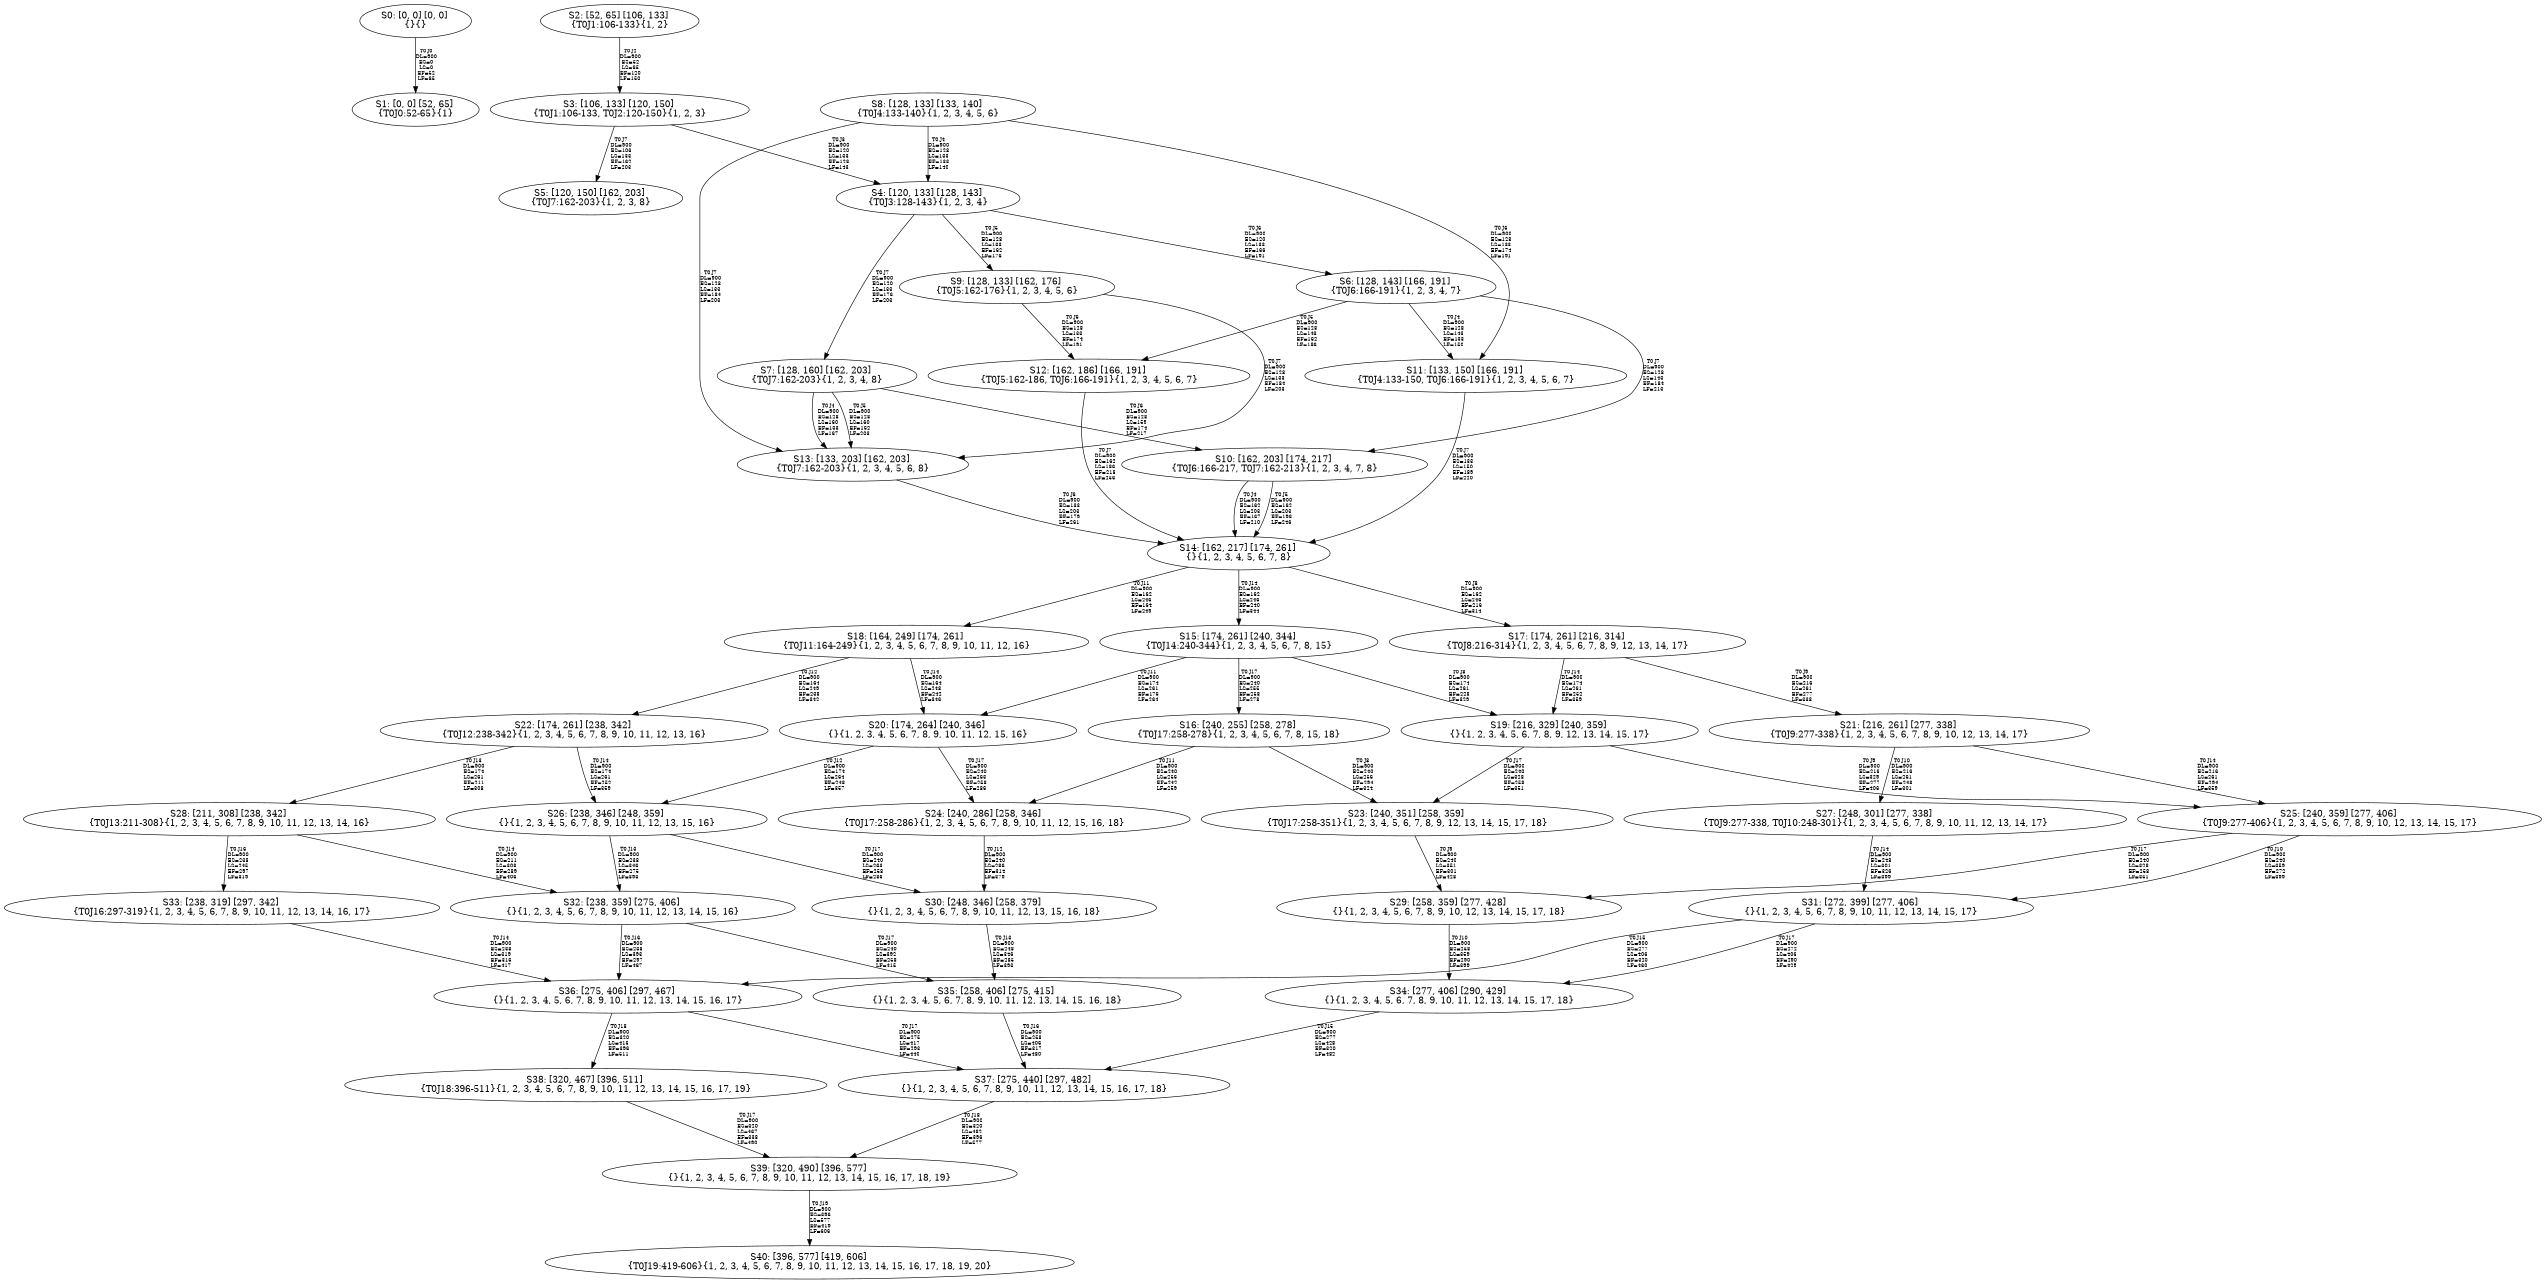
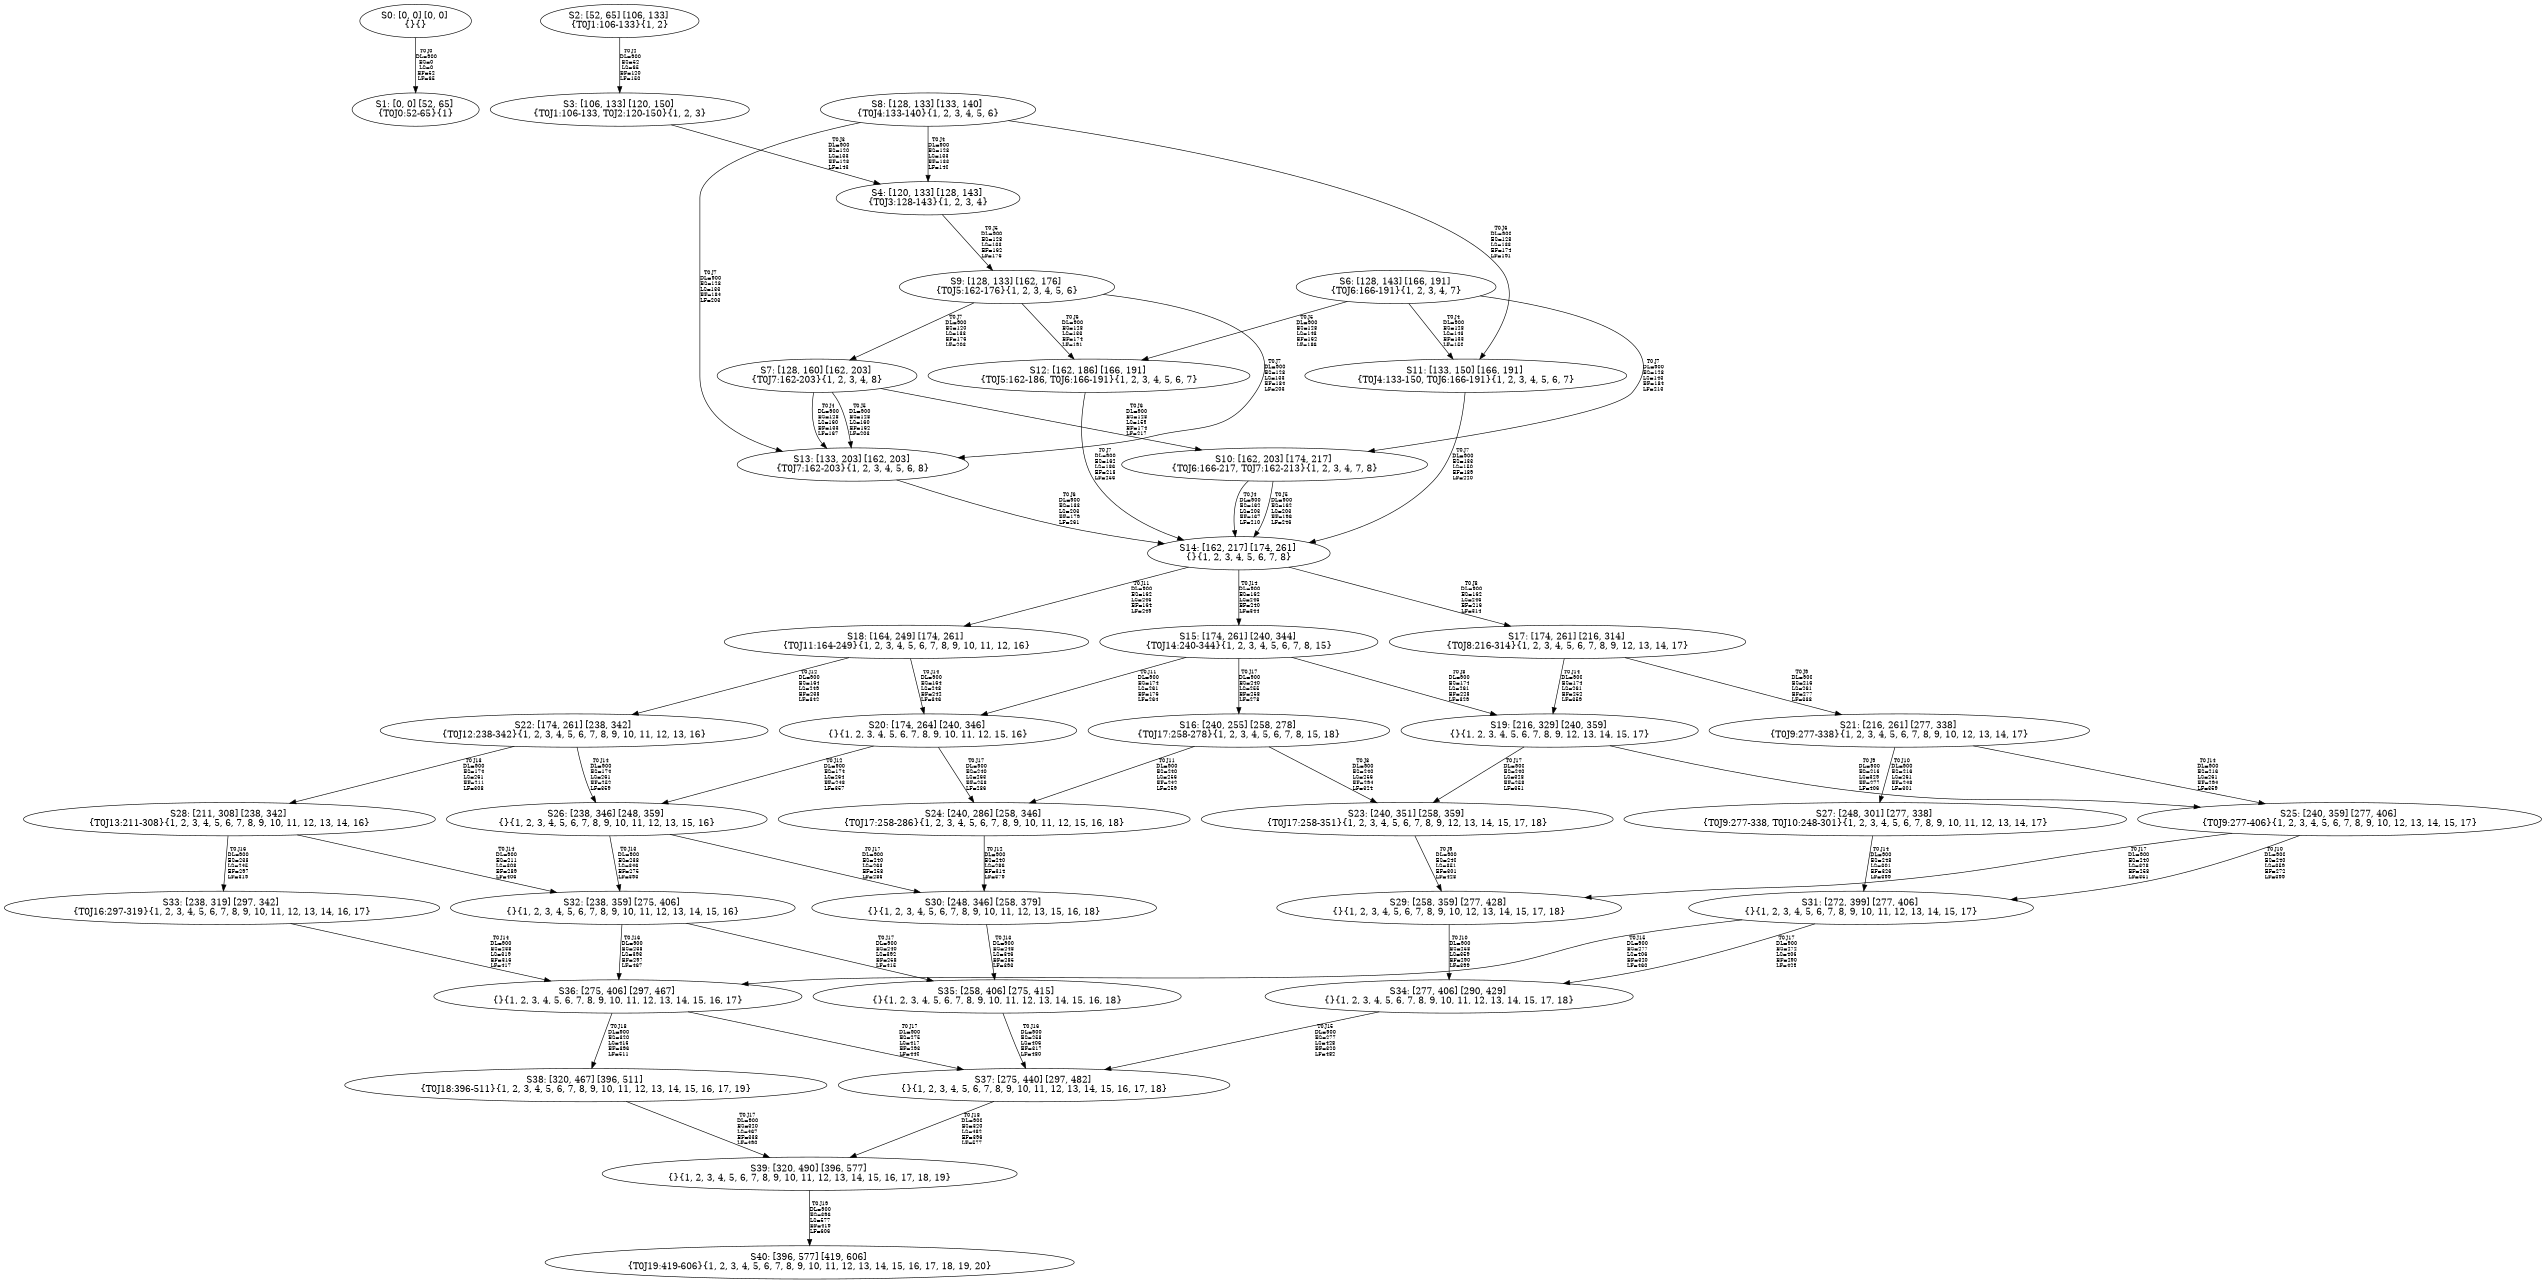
(591, 198) -> none
(1158, 242) -> none
(865, 281) -> (915, 330)
